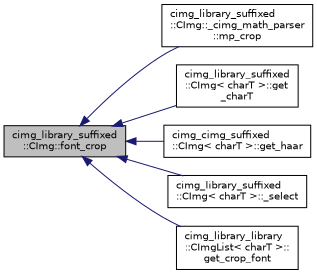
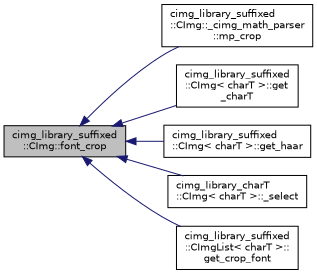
(237, 141) -> (237, 141)
(237, 192) -> (237, 192)
(237, 248) -> (237, 248)
